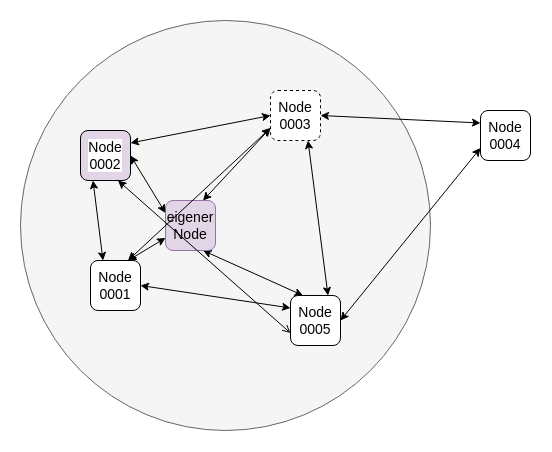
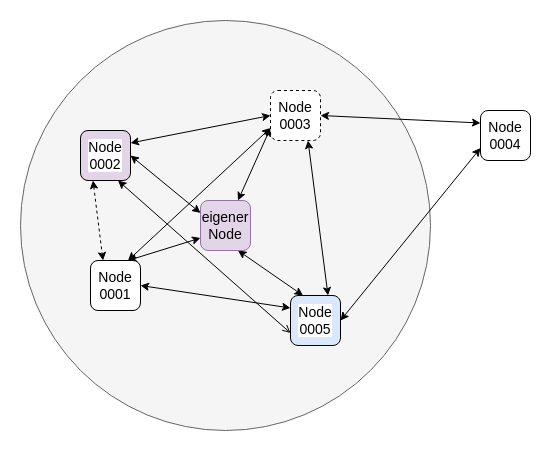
(98, 220) -> (98, 220)
(191, 226) -> (226, 226)
(316, 321) -> (316, 321)
